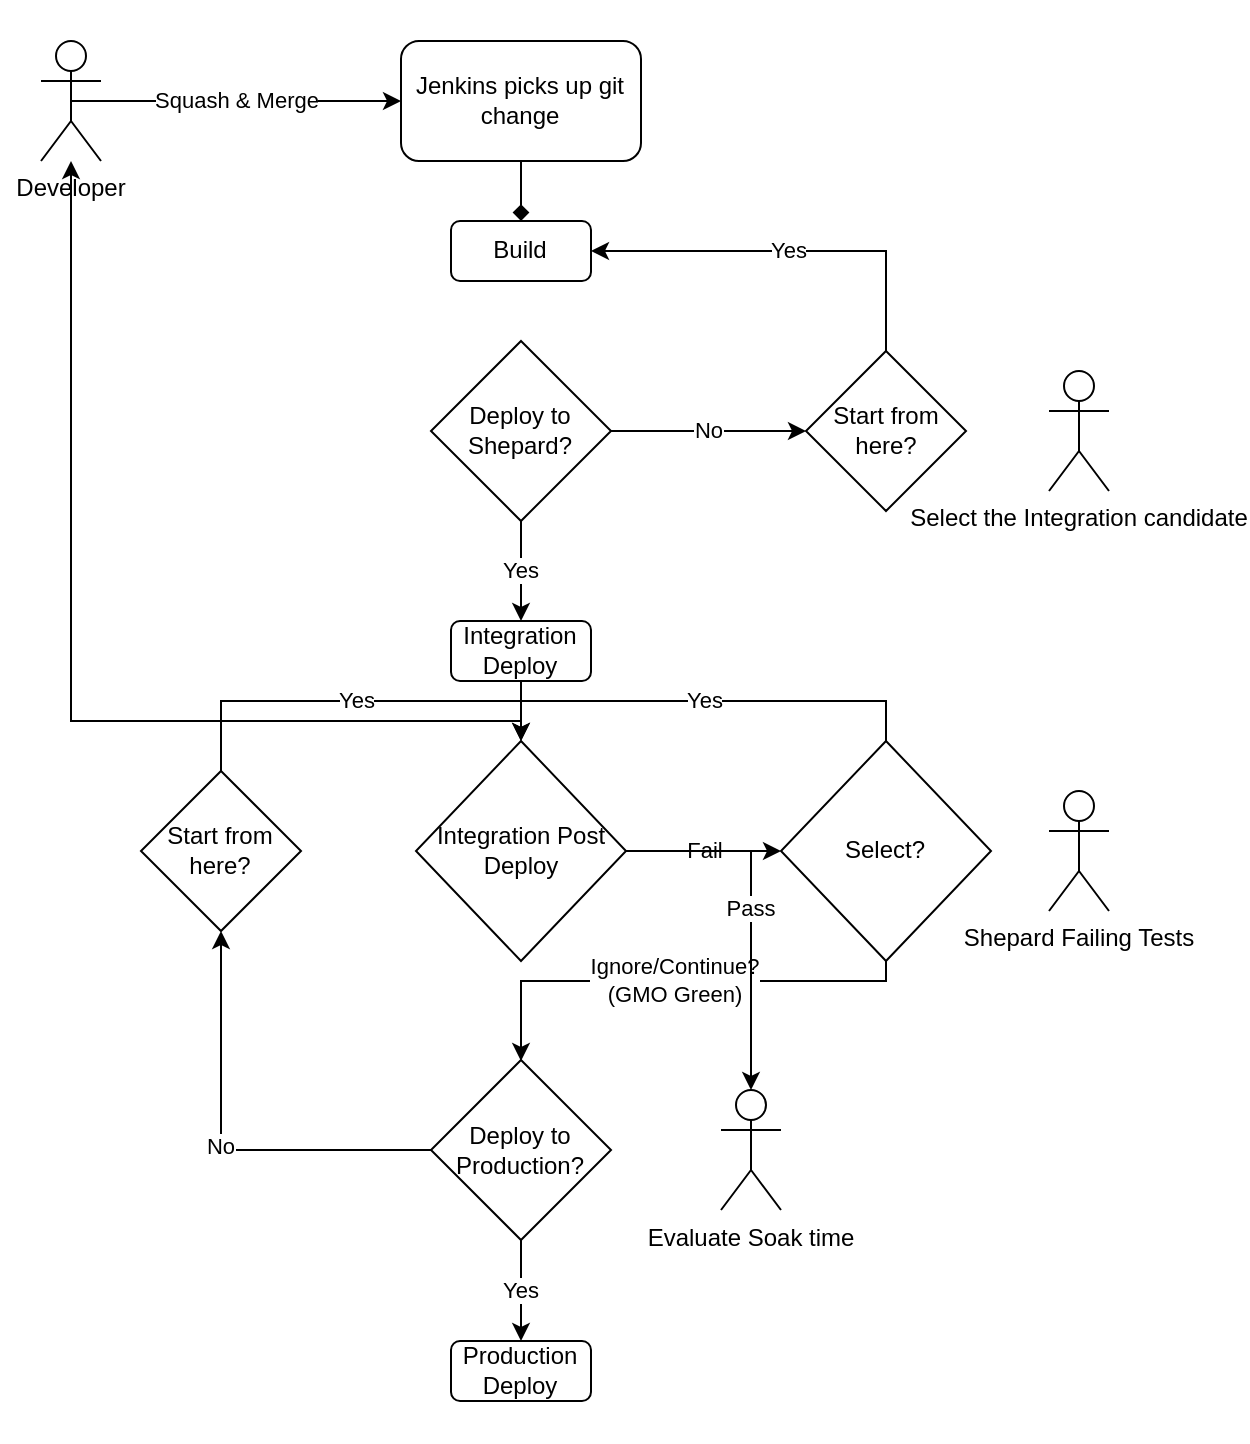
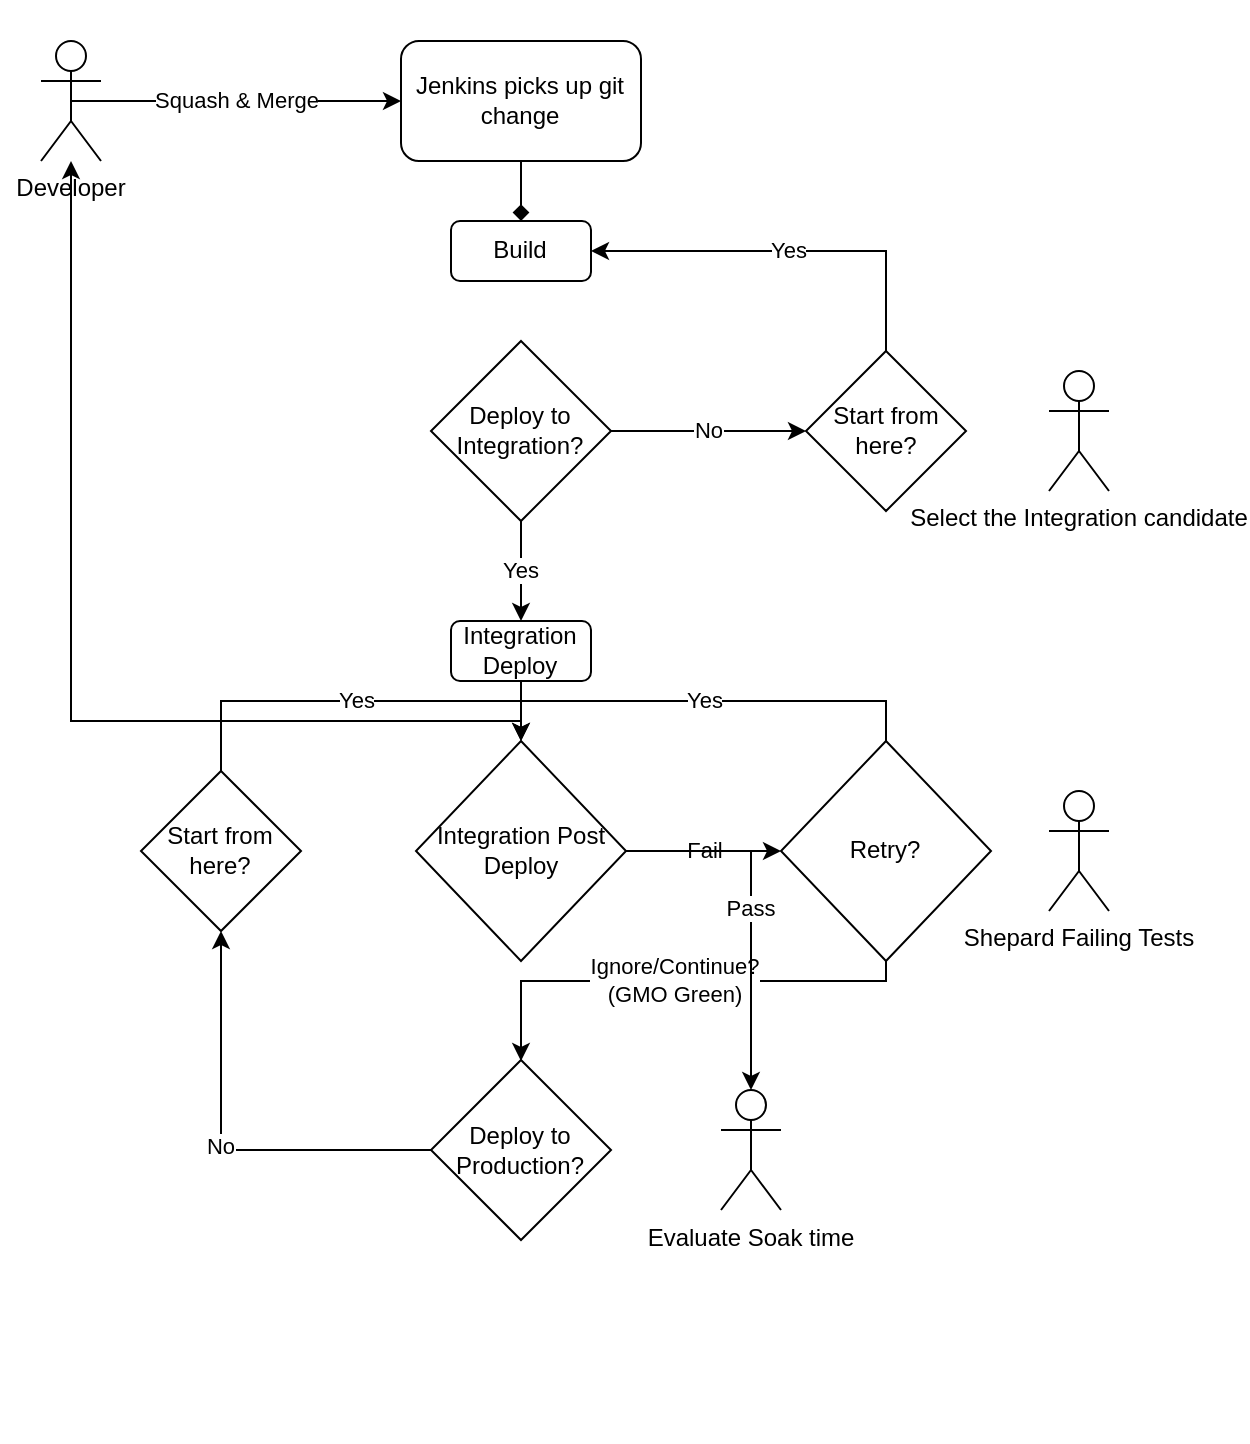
(521, 431) -> (521, 431)
(886, 851) -> (886, 851)
(521, 1284) -> none
(521, 1371) -> none
